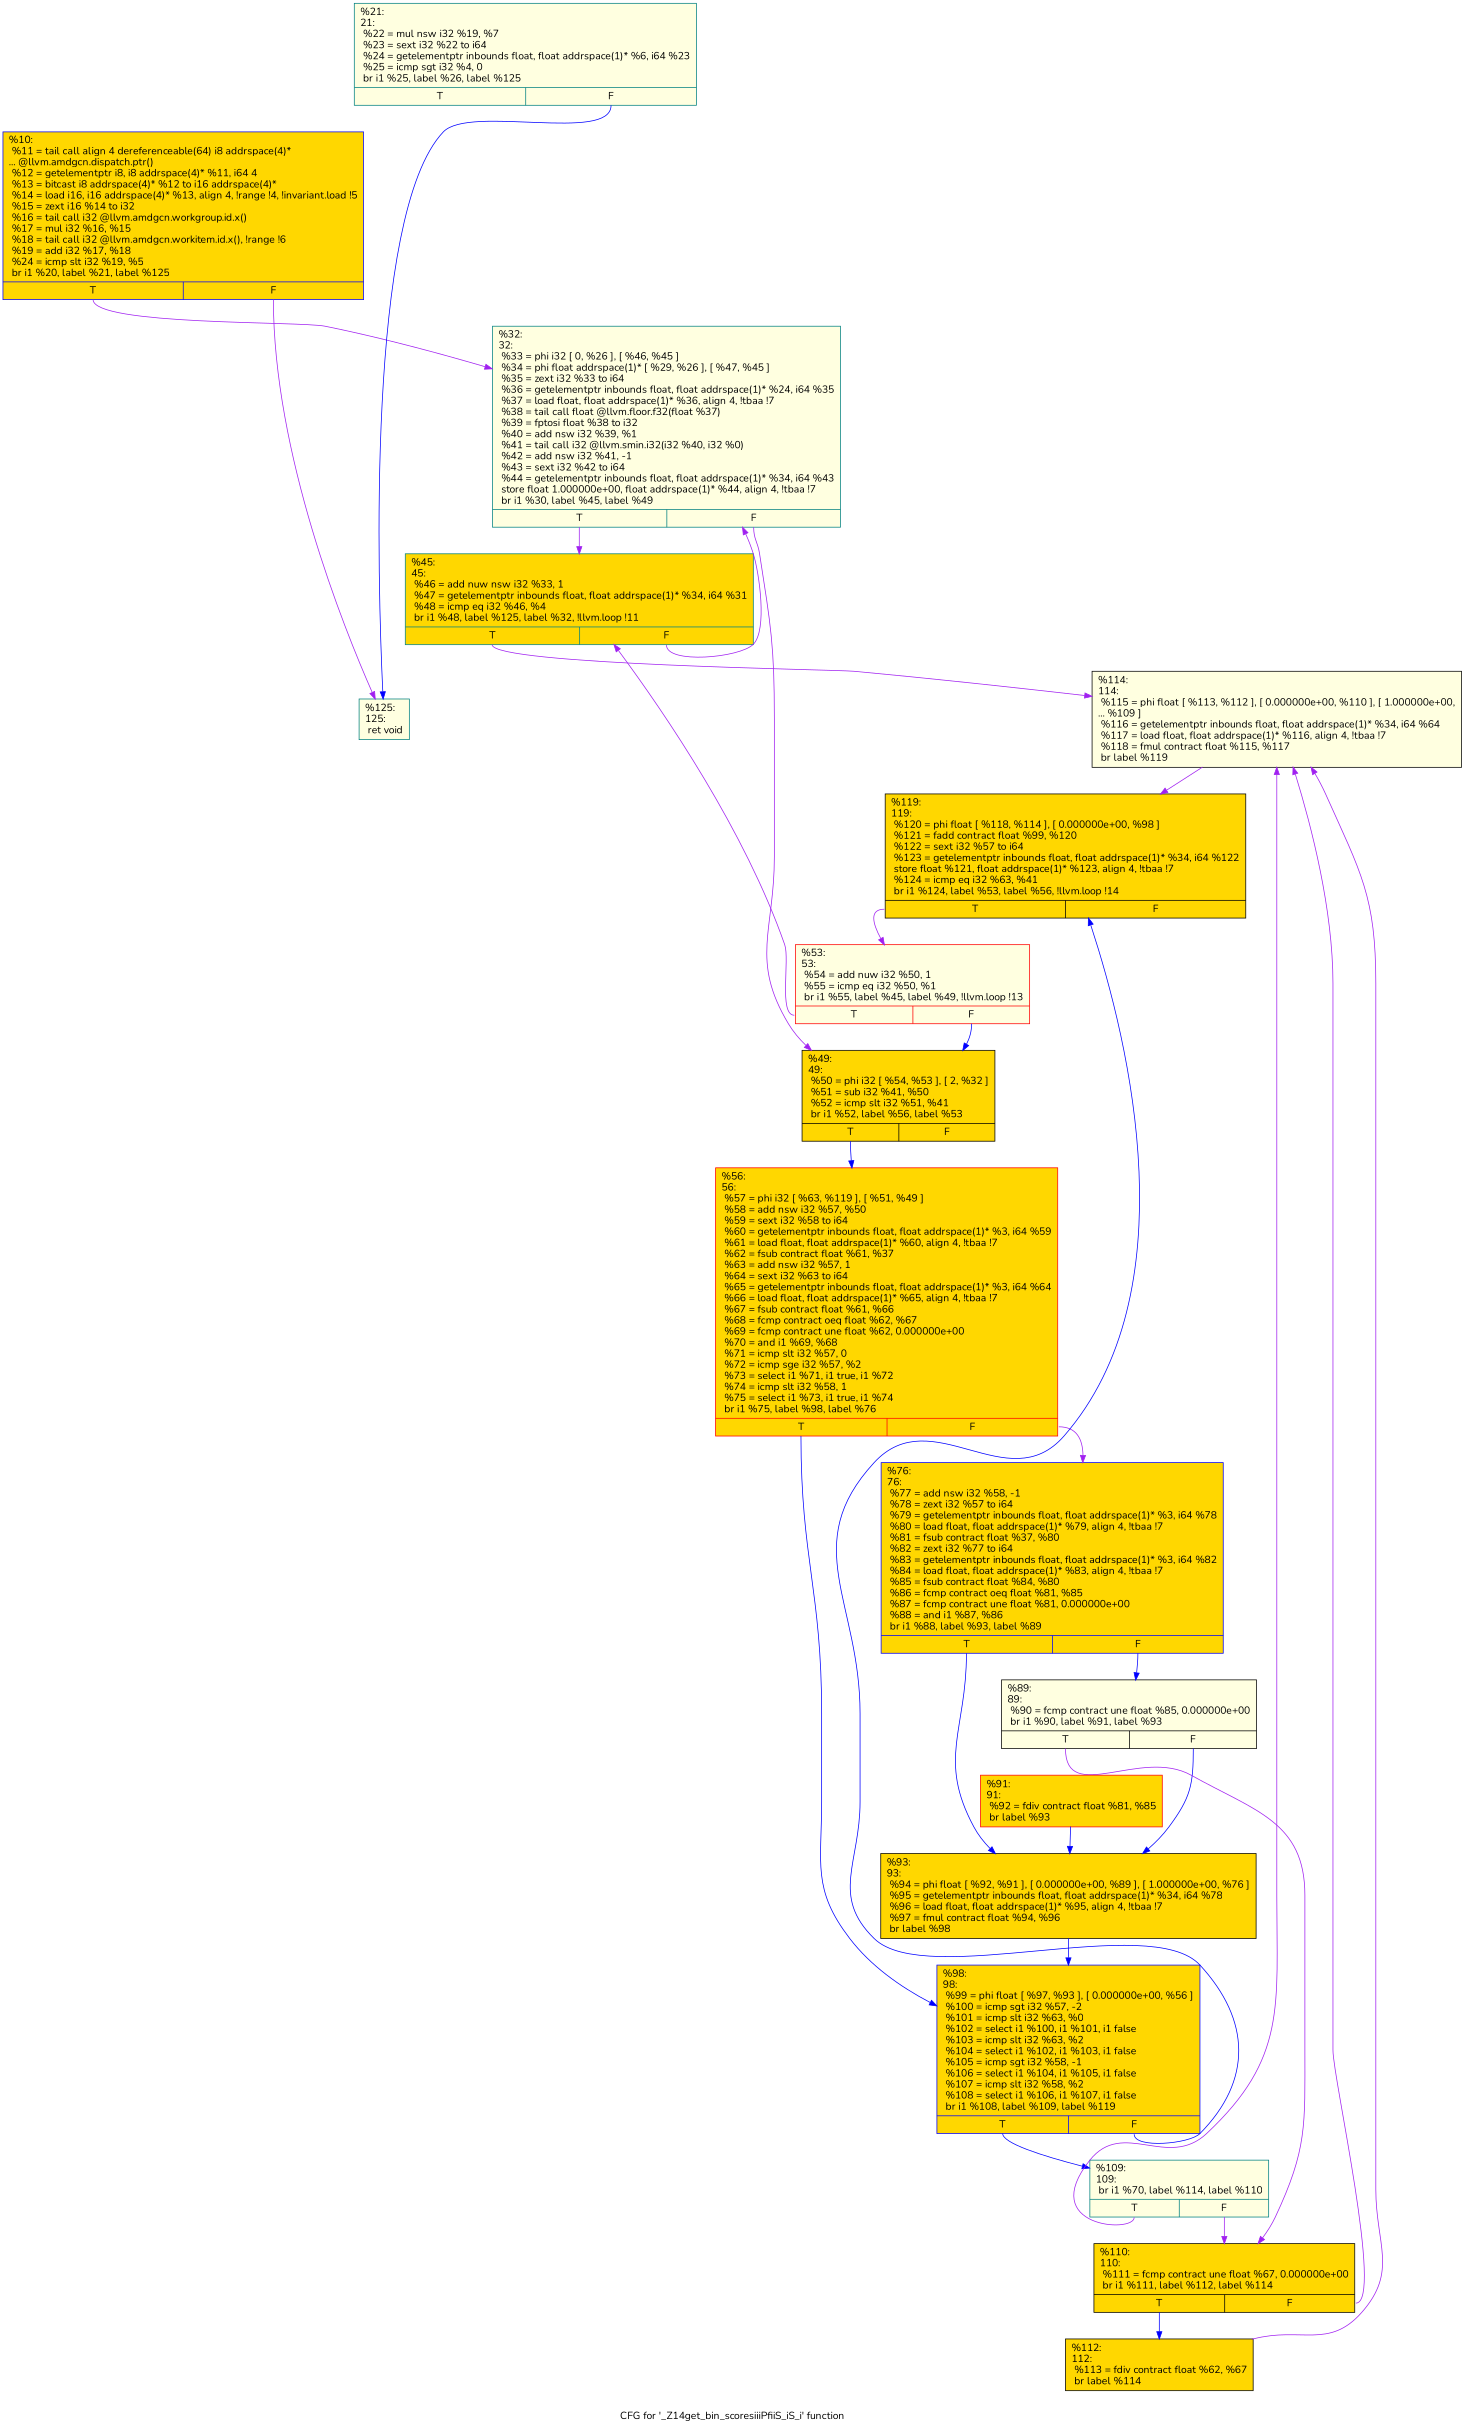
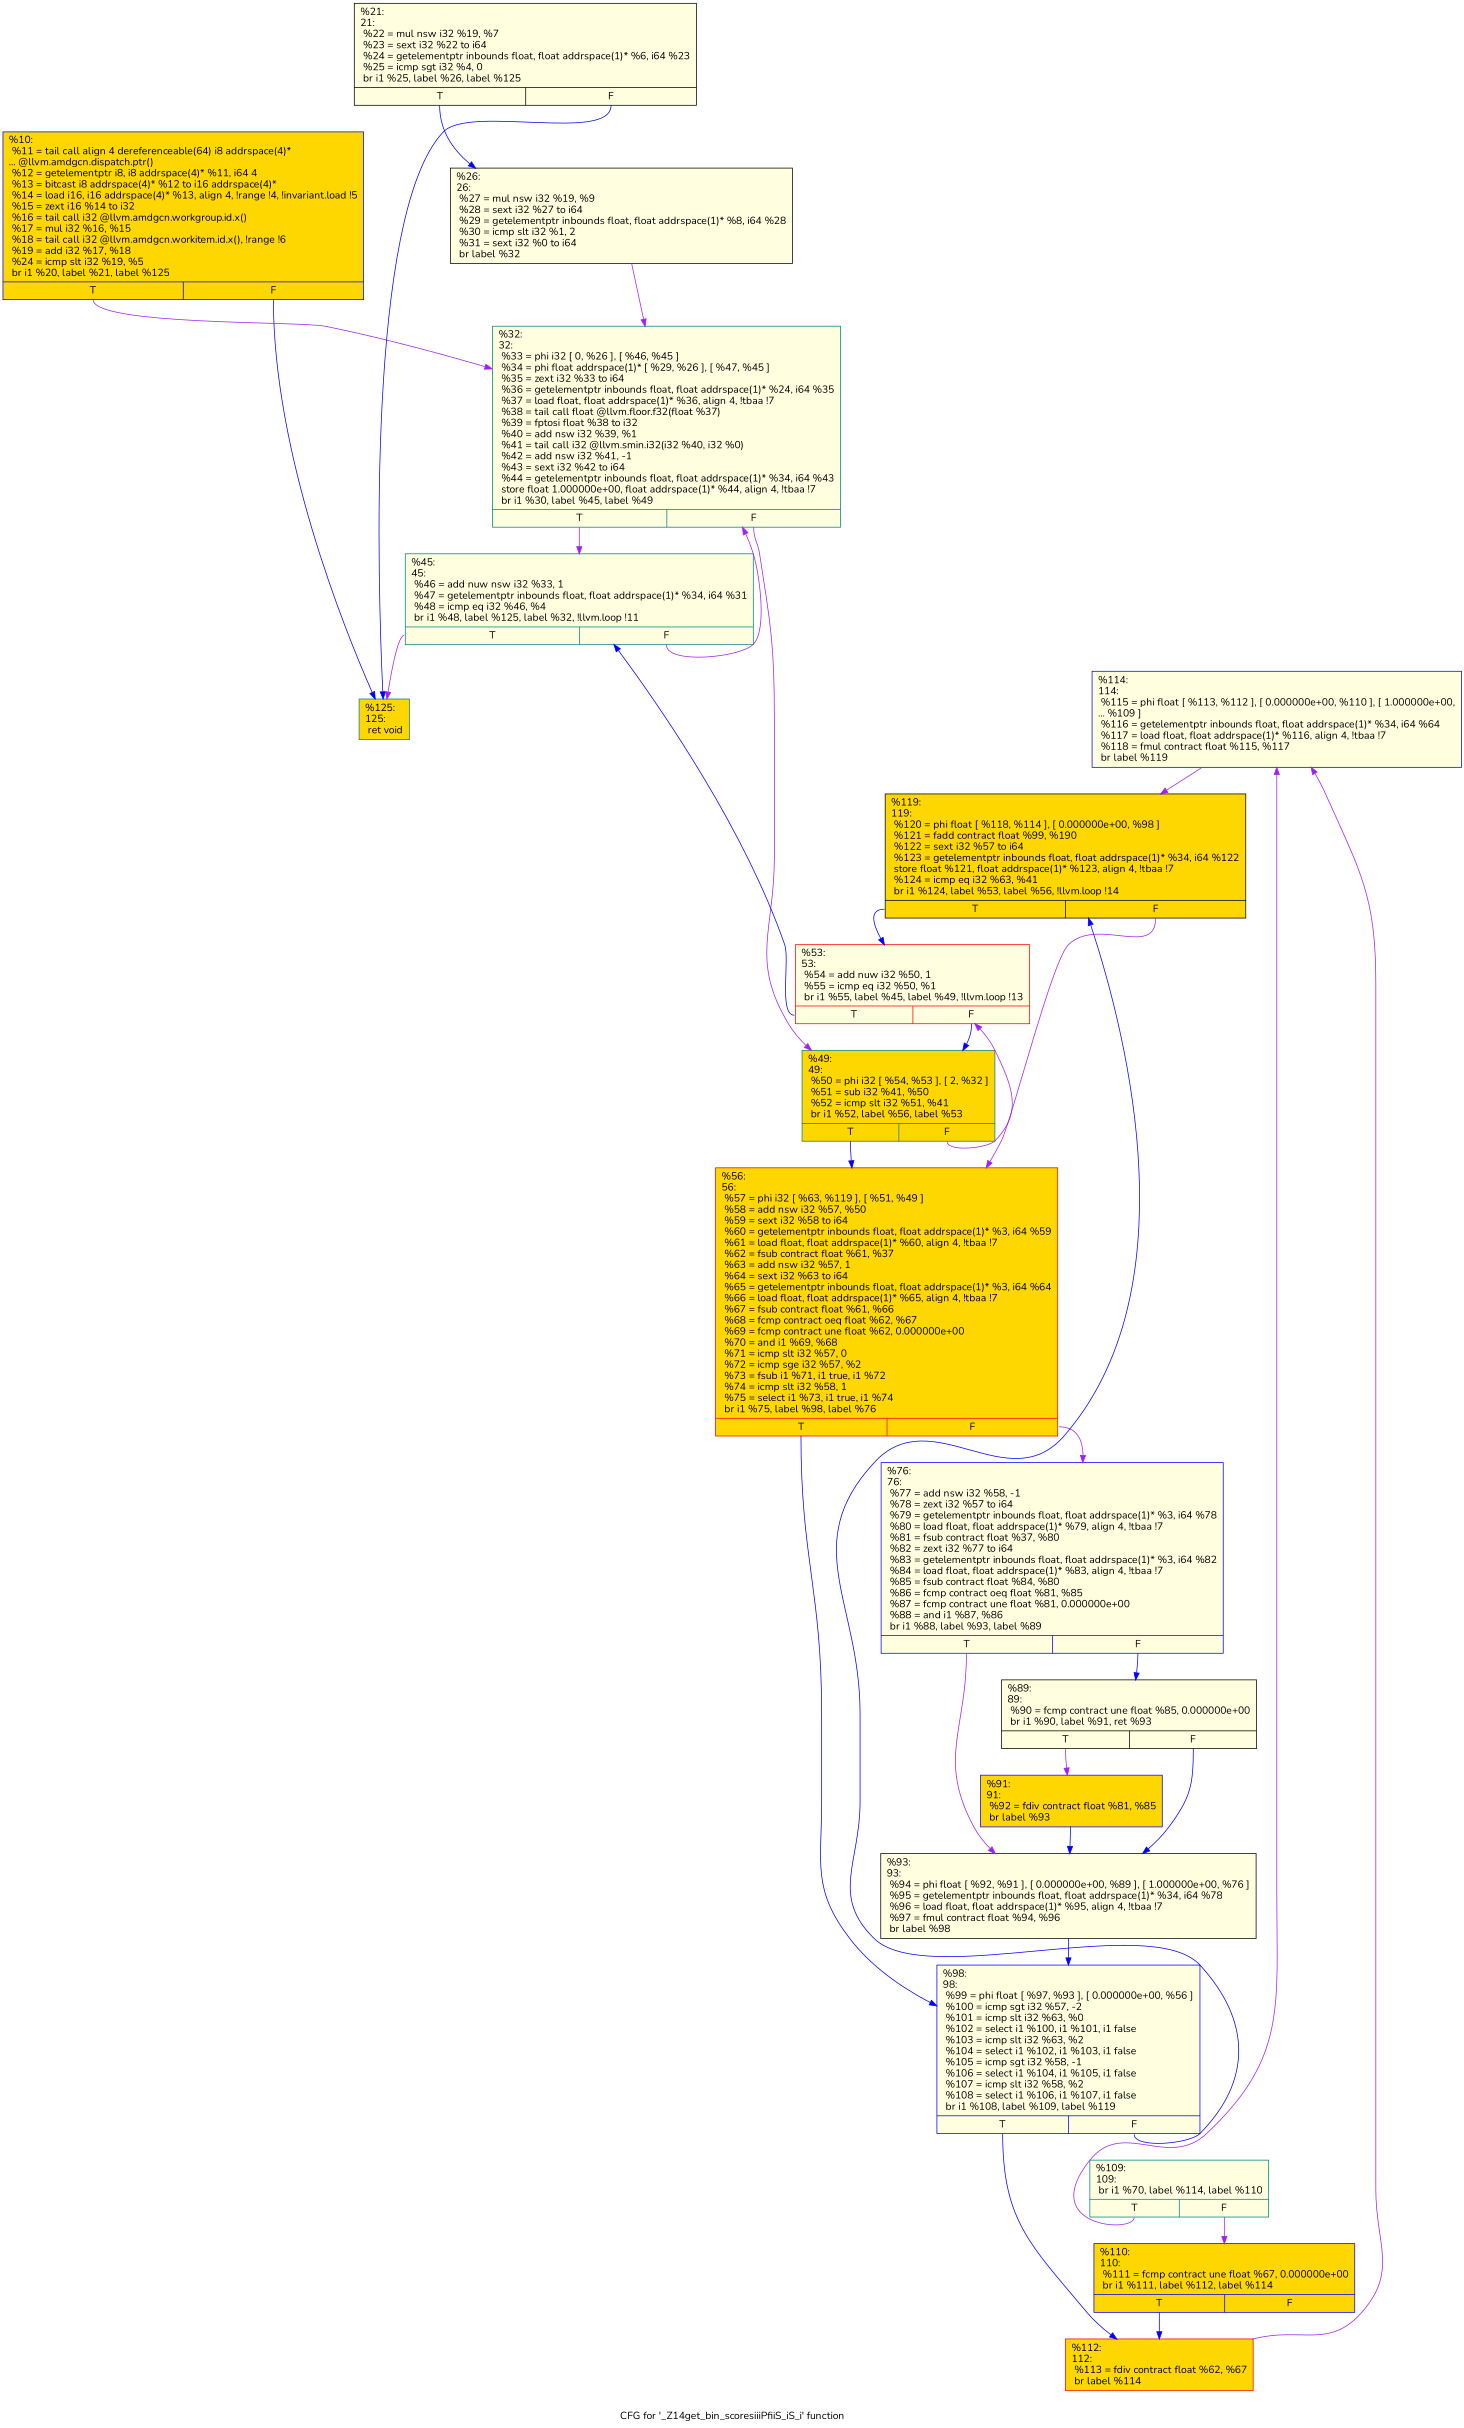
(525, 54) -> (525, 54)
none -> (621, 216)
(304, 500) -> (304, 500)
(579, 599) -> (579, 599)
(788, 669) -> (394, 663)
(384, 719) -> (384, 719)
(1277, 719) -> (1277, 719)
(730, 824) -> (730, 824)
(984, 836) -> (984, 836)
(874, 921) -> (874, 921)
none -> (1044, 1005)
(898, 1096) -> (898, 1096)
none -> (1012, 1096)
(808, 1376) -> (804, 1376)
(1333, 1539) -> none
(1052, 1558) -> (1052, 1558)
(1085, 1722) -> (1080, 1722)
(956, 1755) -> (956, 1755)
(1071, 1801) -> (1071, 1801)
(1068, 1896) -> (1068, 1896)
(1305, 1910) -> (1066, 1758)
(1068, 2049) -> (1068, 2049)
(1040, 2154) -> (1033, 2246)
(1224, 2278) -> (1224, 2278)
(1159, 2365) -> (1159, 2365)
